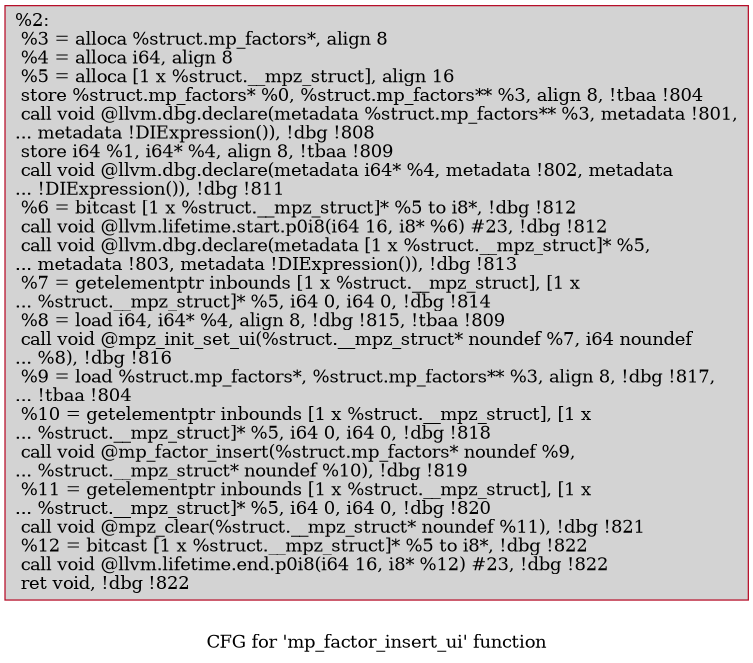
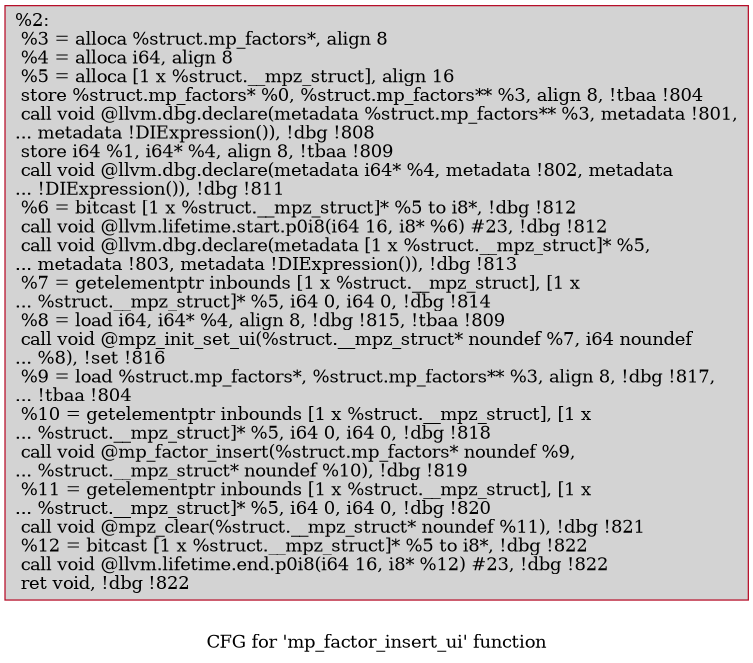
(94, 359) -> (91, 359)
